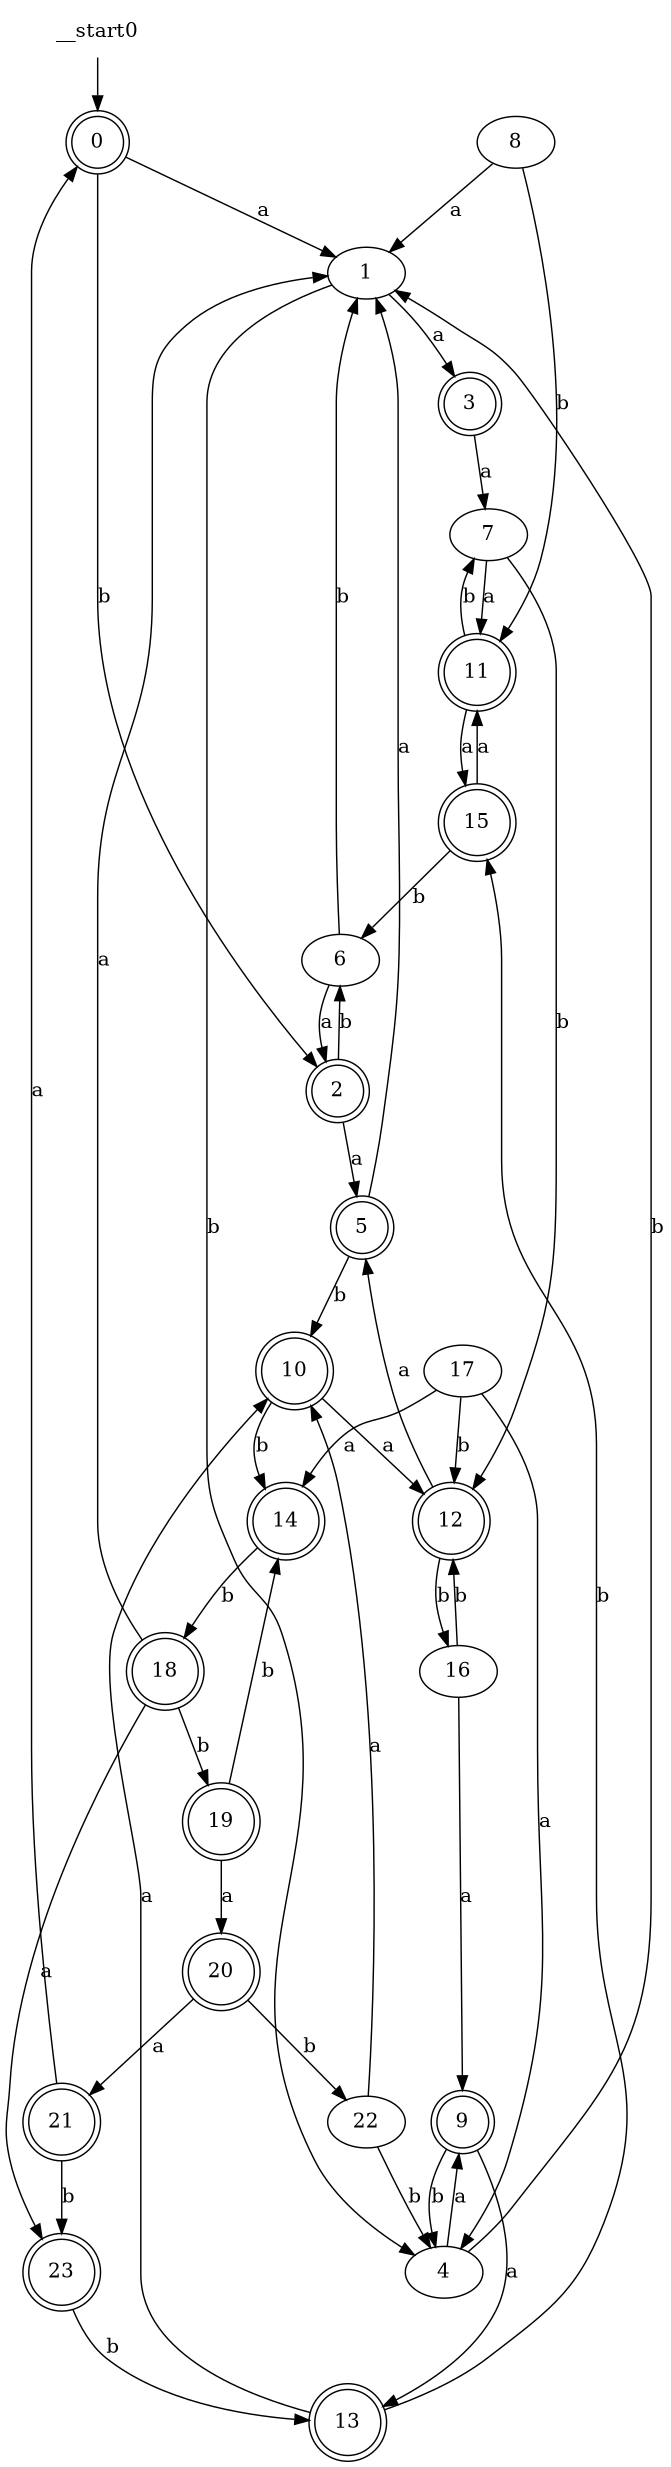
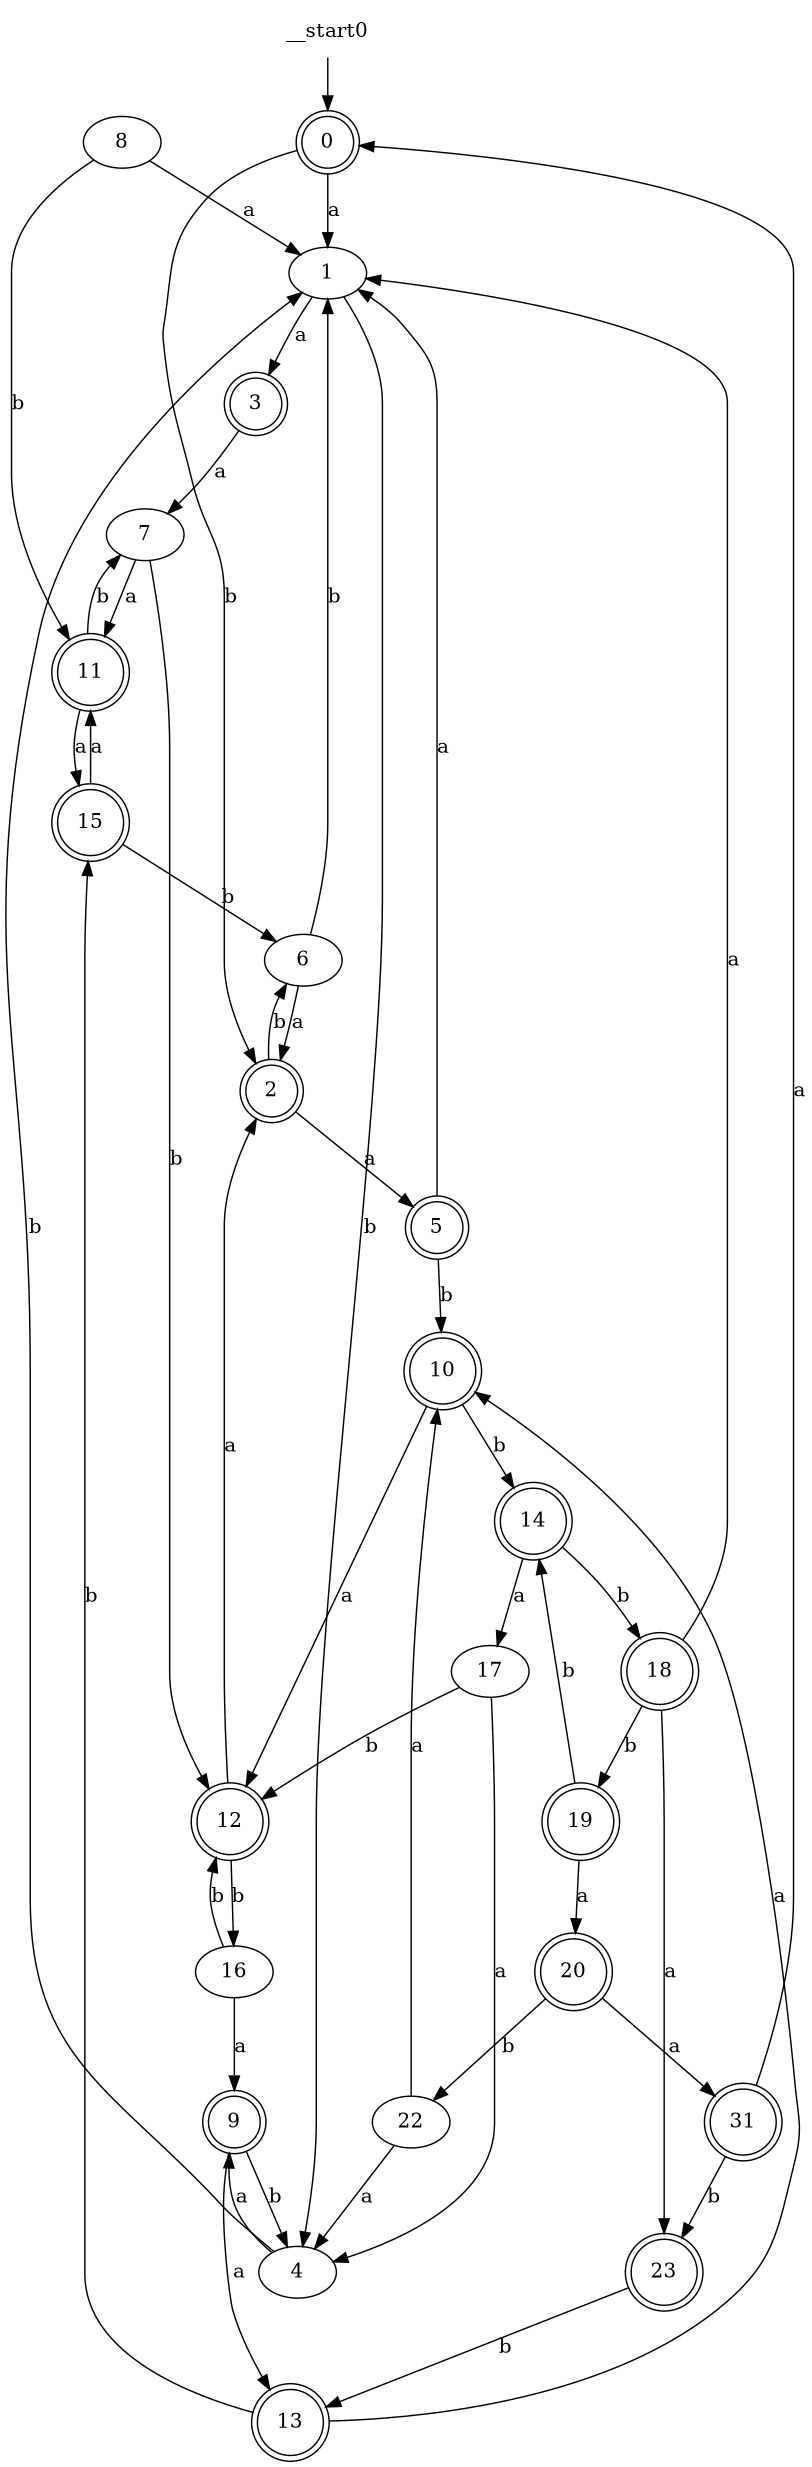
(390, 1384) -> (224, 1456)
(366, 1422) -> (512, 1595)
(62, 2122) -> (743, 2122)
(415, 2197) -> (367, 2197)
